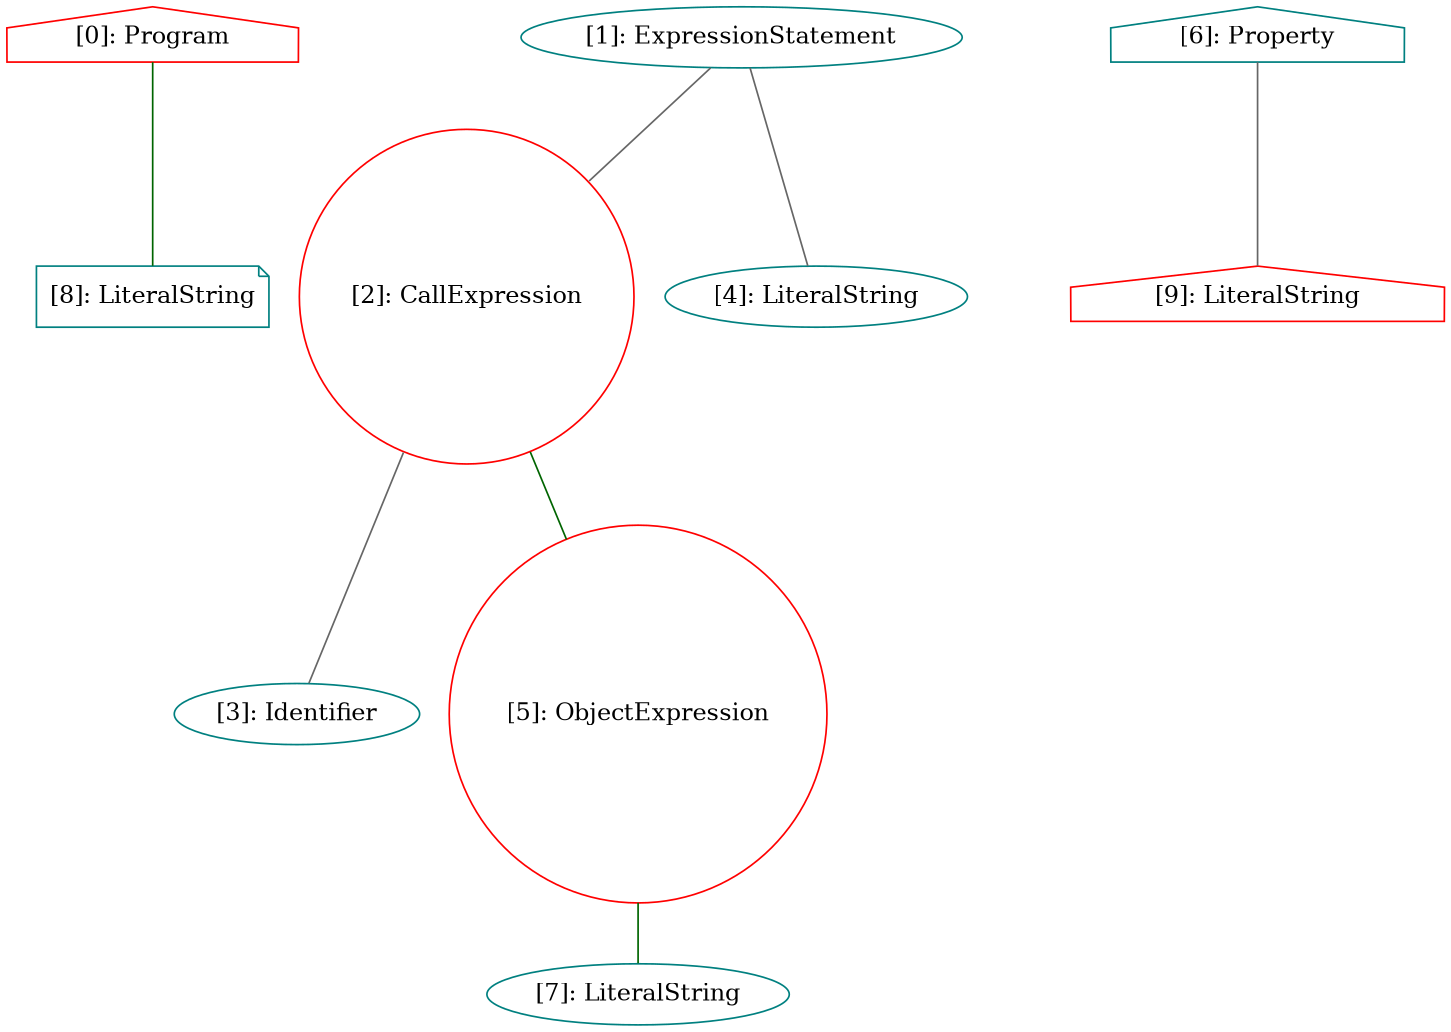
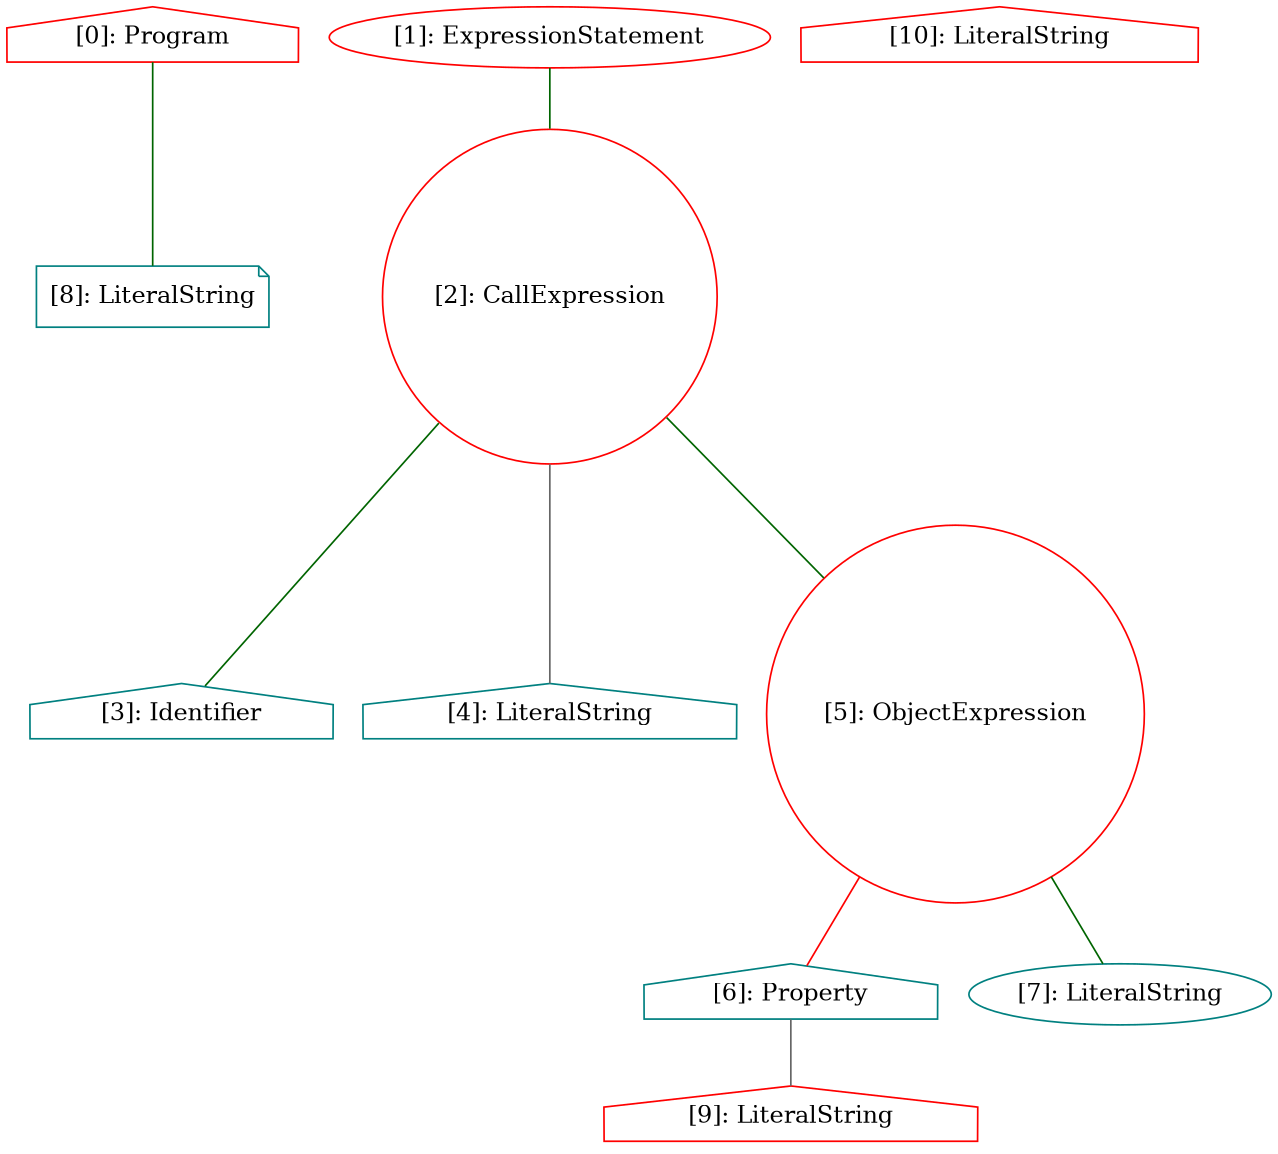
(742, 37) -> (550, 37)
none -> (1000, 37)
(650, 124) -> (550, 98)
(779, 167) -> (550, 574)
(816, 297) -> (550, 714)
(356, 568) -> (322, 555)
(297, 714) -> (182, 714)
none -> (833, 921)
